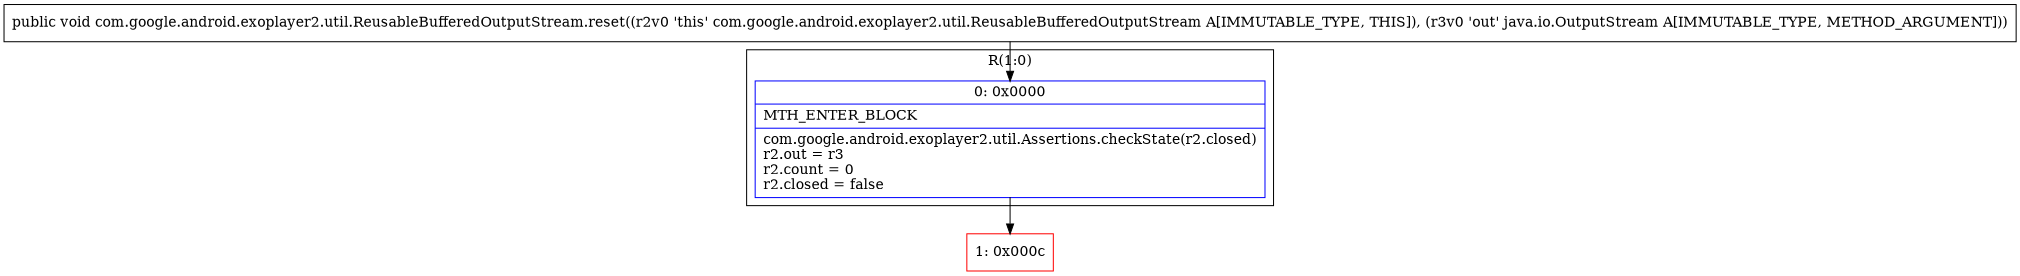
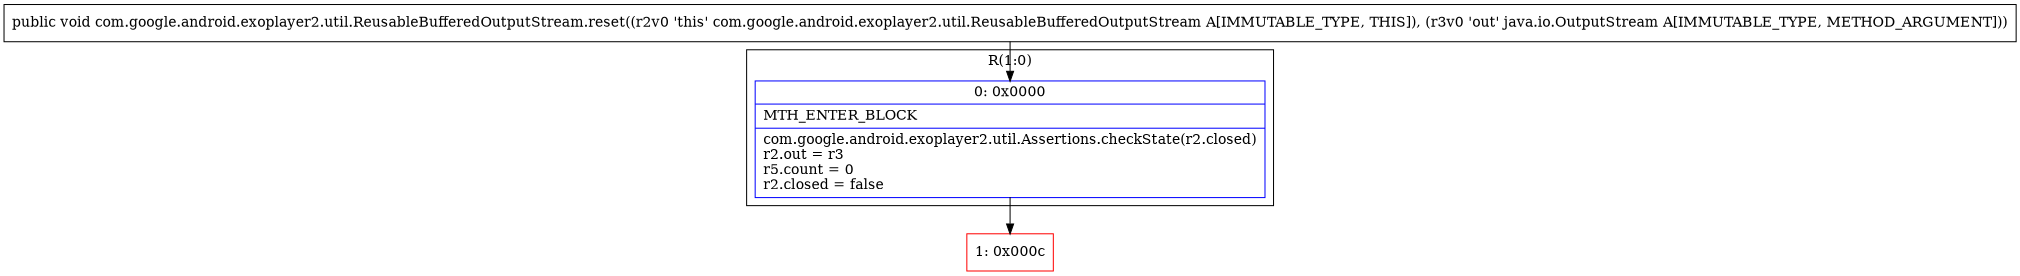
(809, 170) -> (809, 170)
